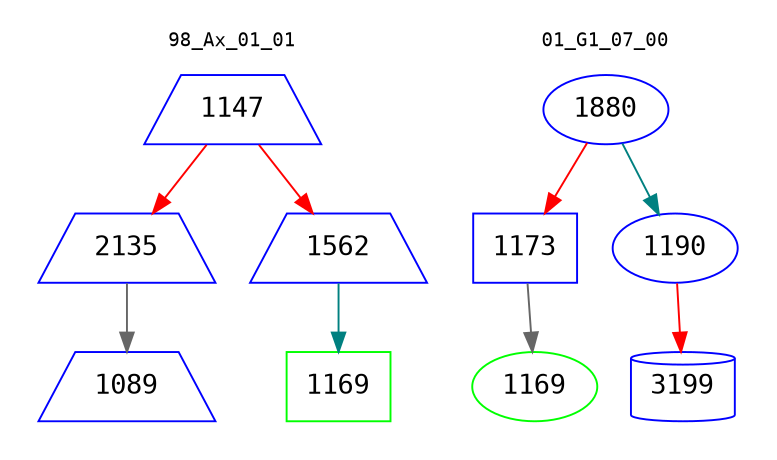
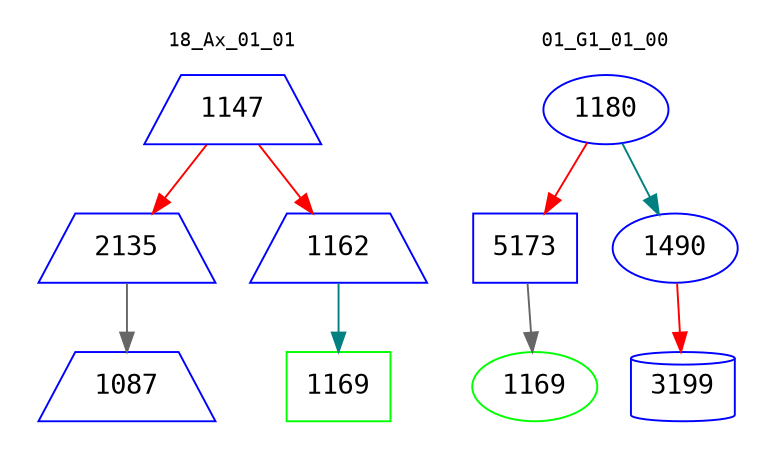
(233, 41) -> (233, 41)
(606, 41) -> (606, 41)
(606, 110) -> (606, 110)
(339, 248) -> (339, 248)
(525, 248) -> (525, 248)
(675, 248) -> (675, 248)
(127, 387) -> (127, 387)
